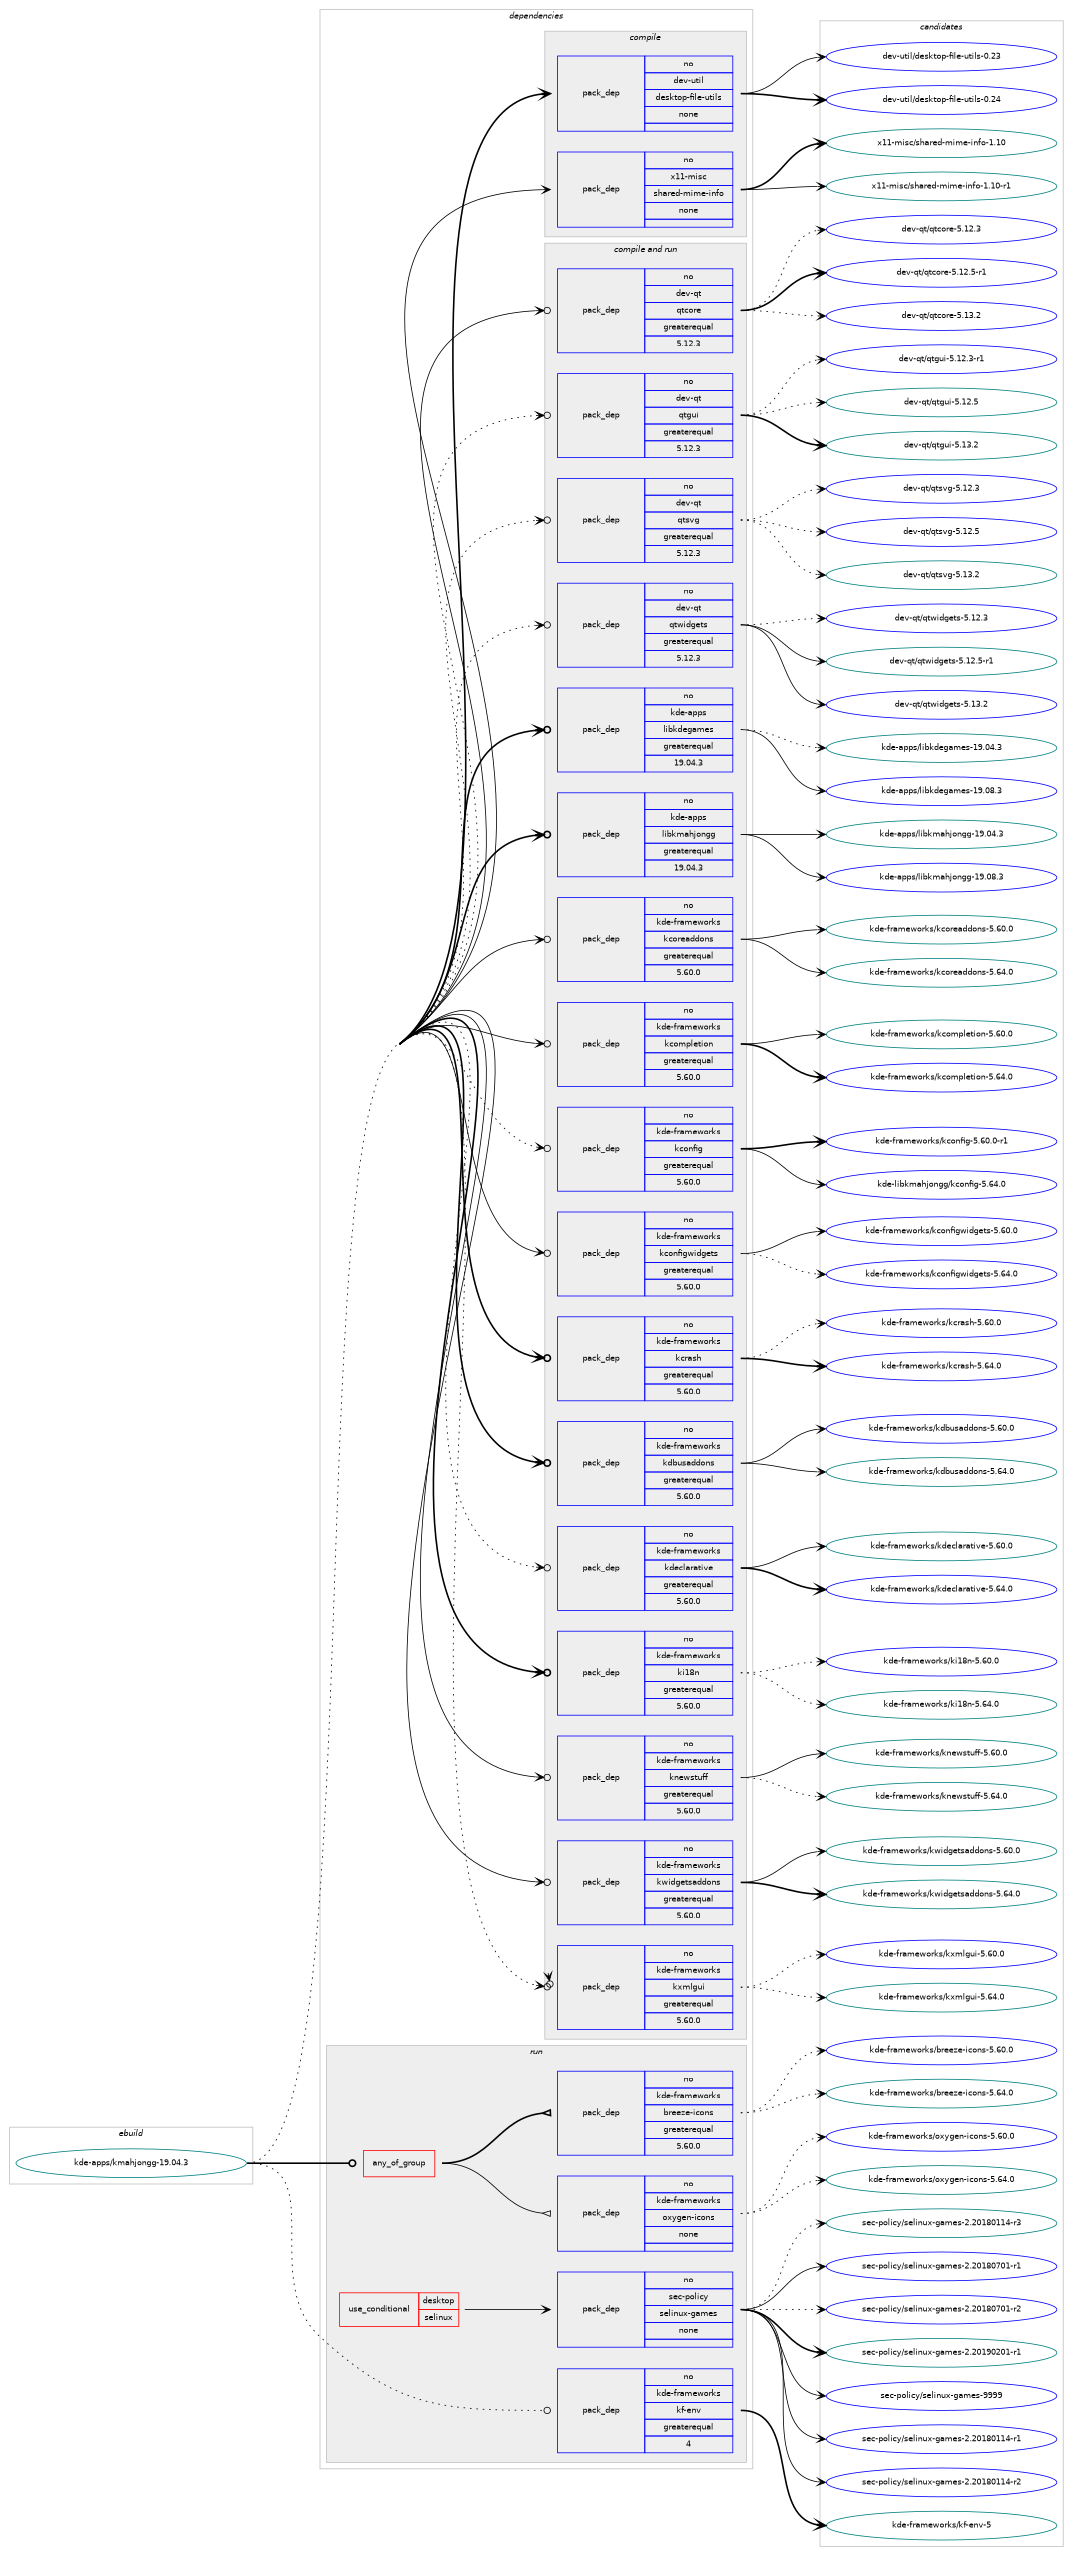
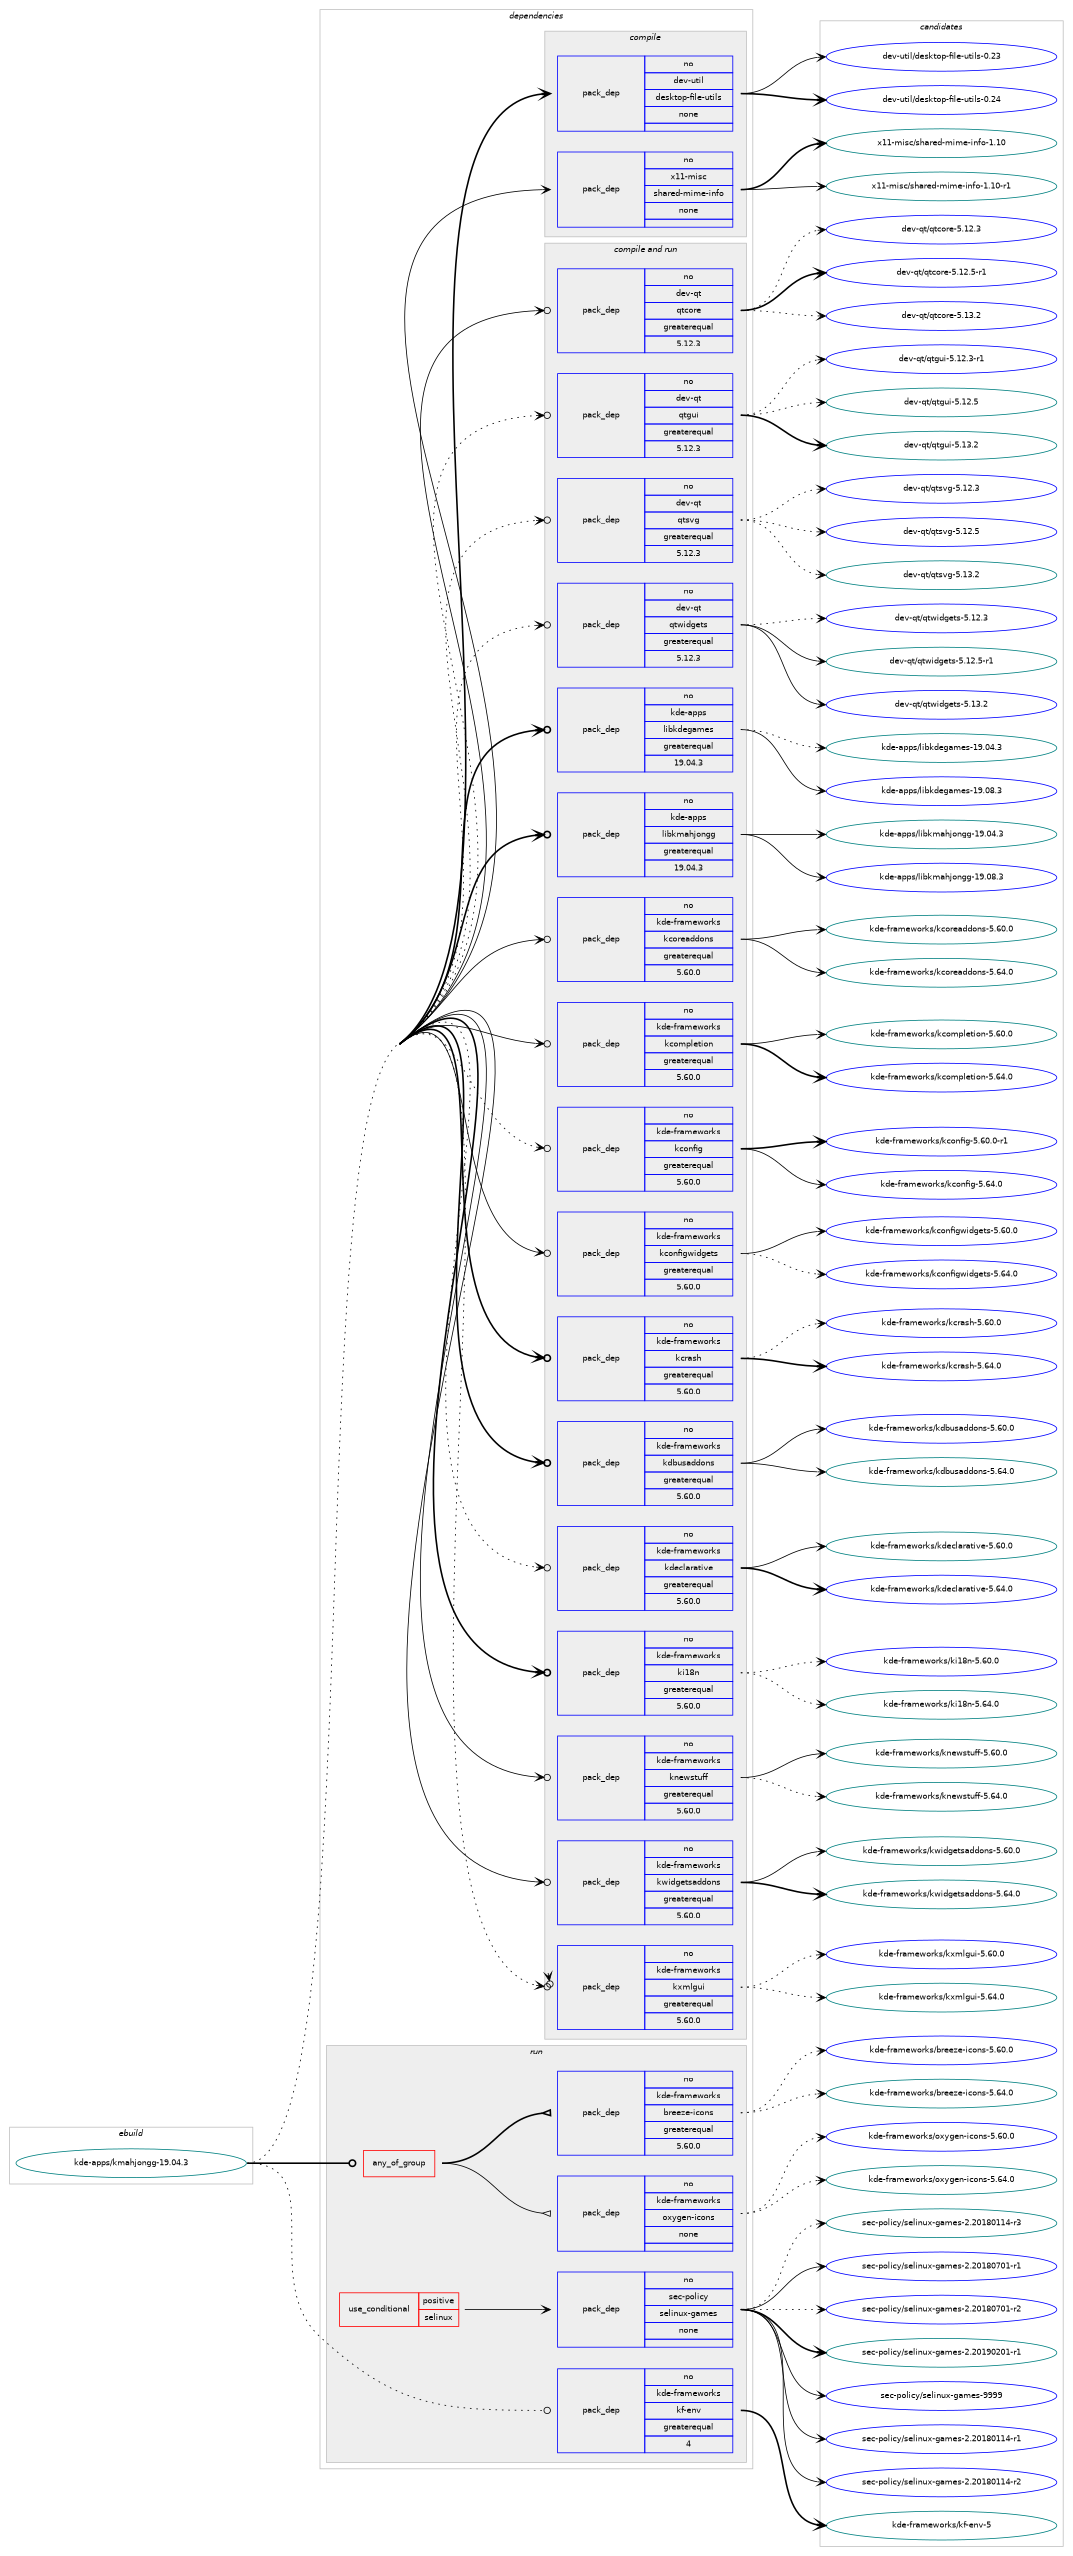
(942, 1185) -> (942, 1185)
(439, 2301) -> (439, 2301)
